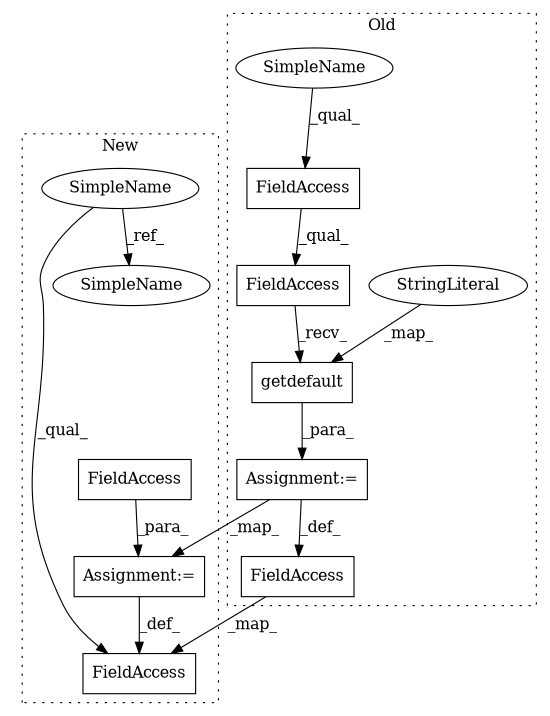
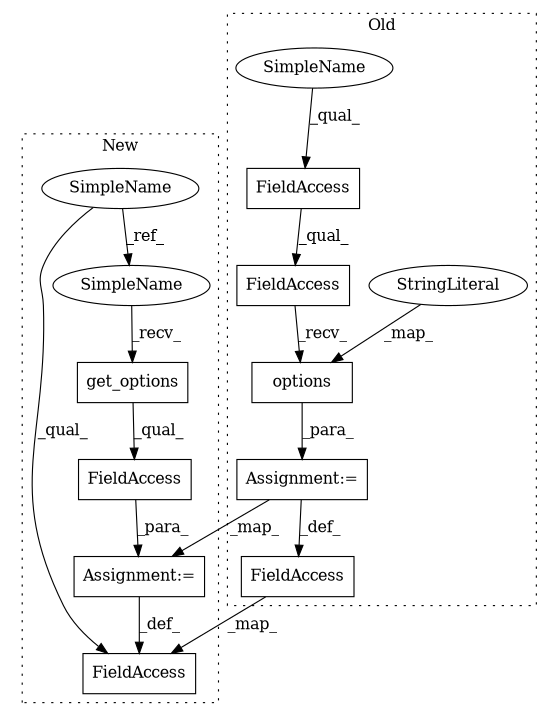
none -> (133, 383)
(302, 383) -> (302, 383)
